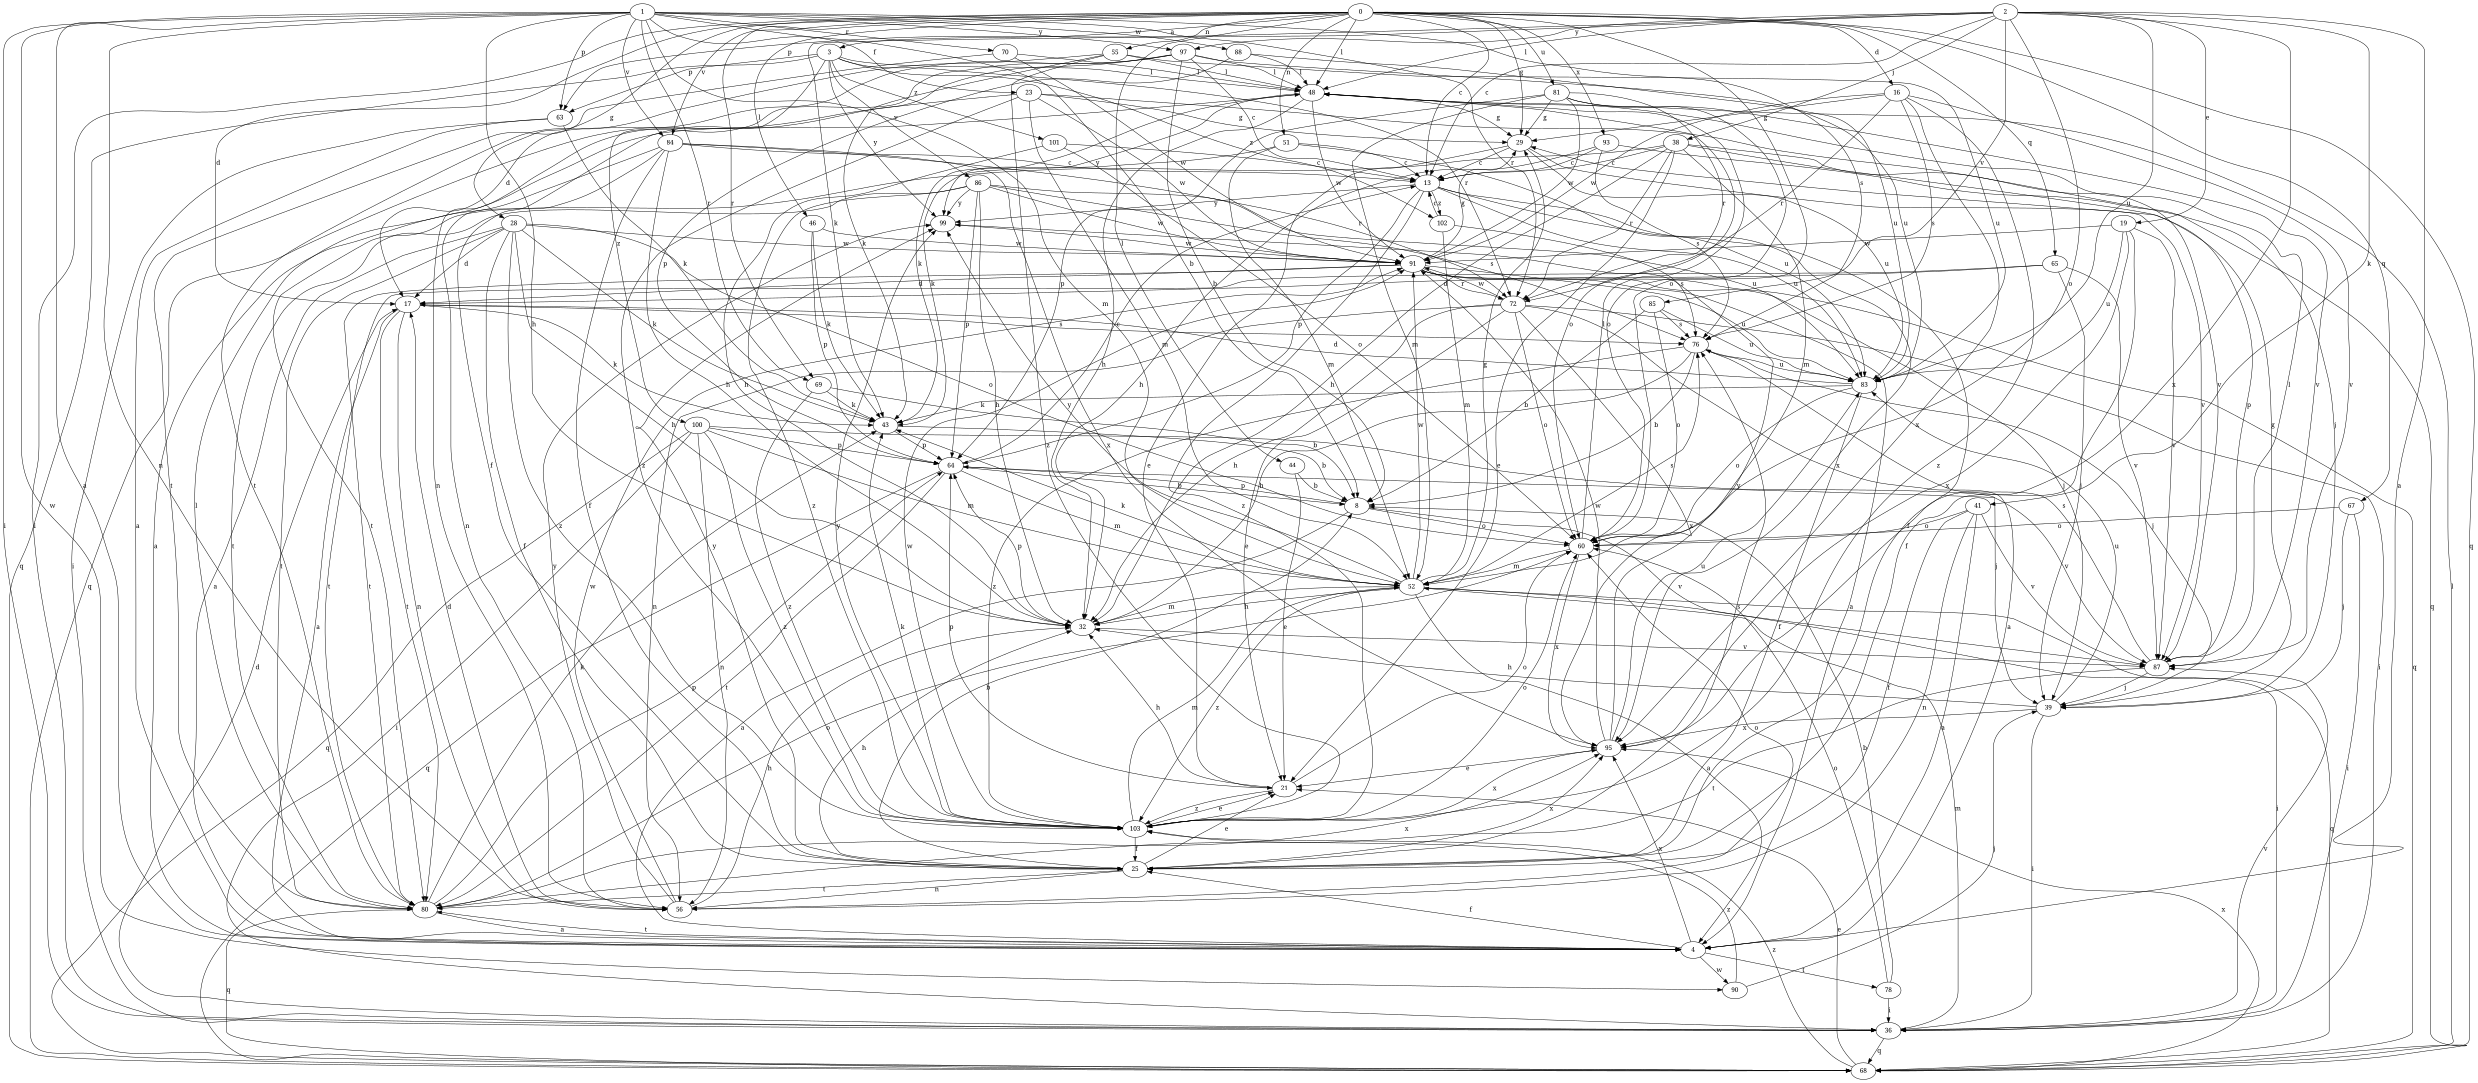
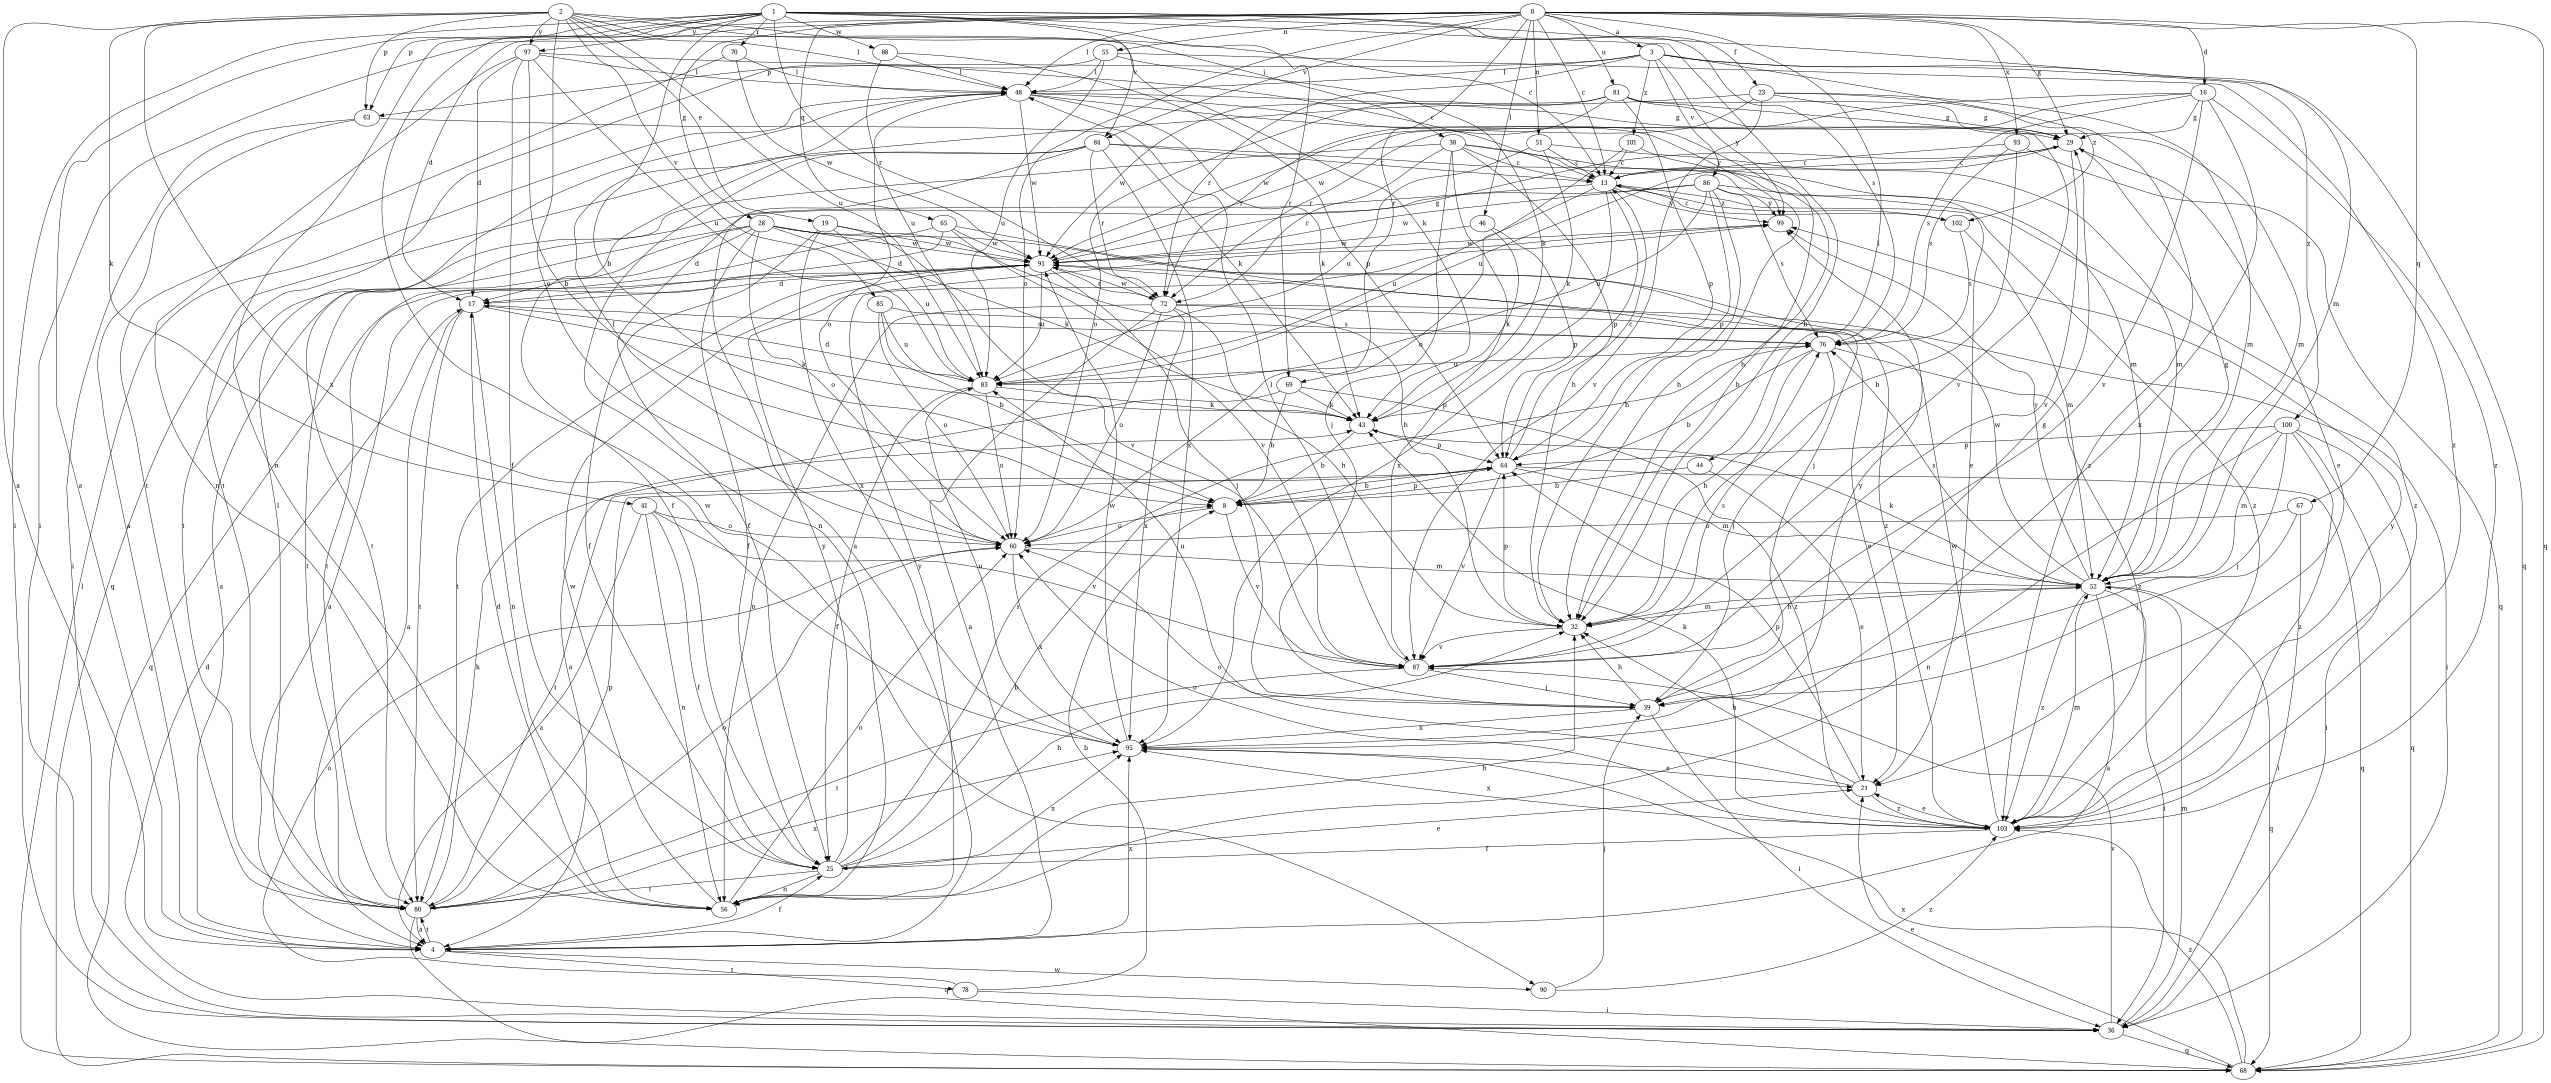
none -> (991, 247)
(723, 926) -> (680, 483)
